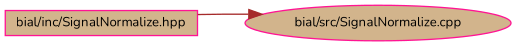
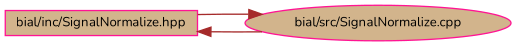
none -> (237, 32)
